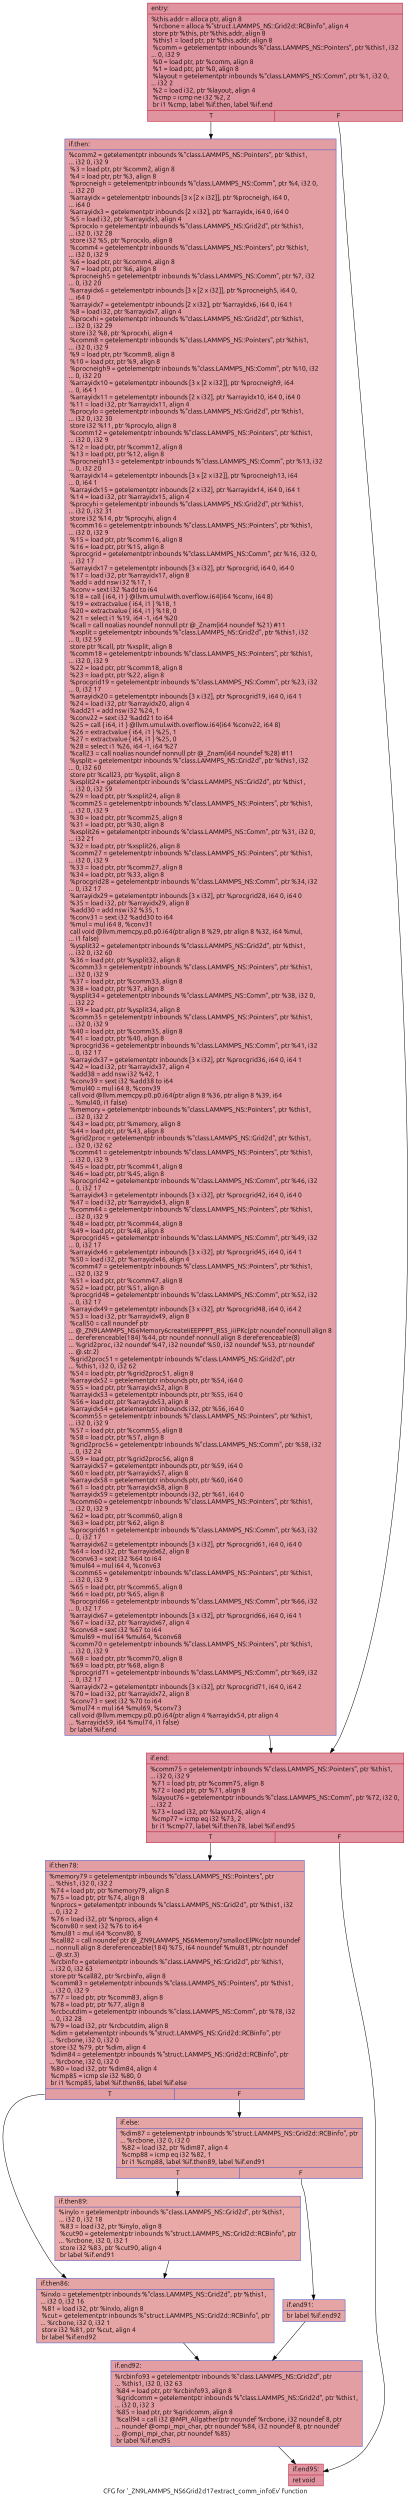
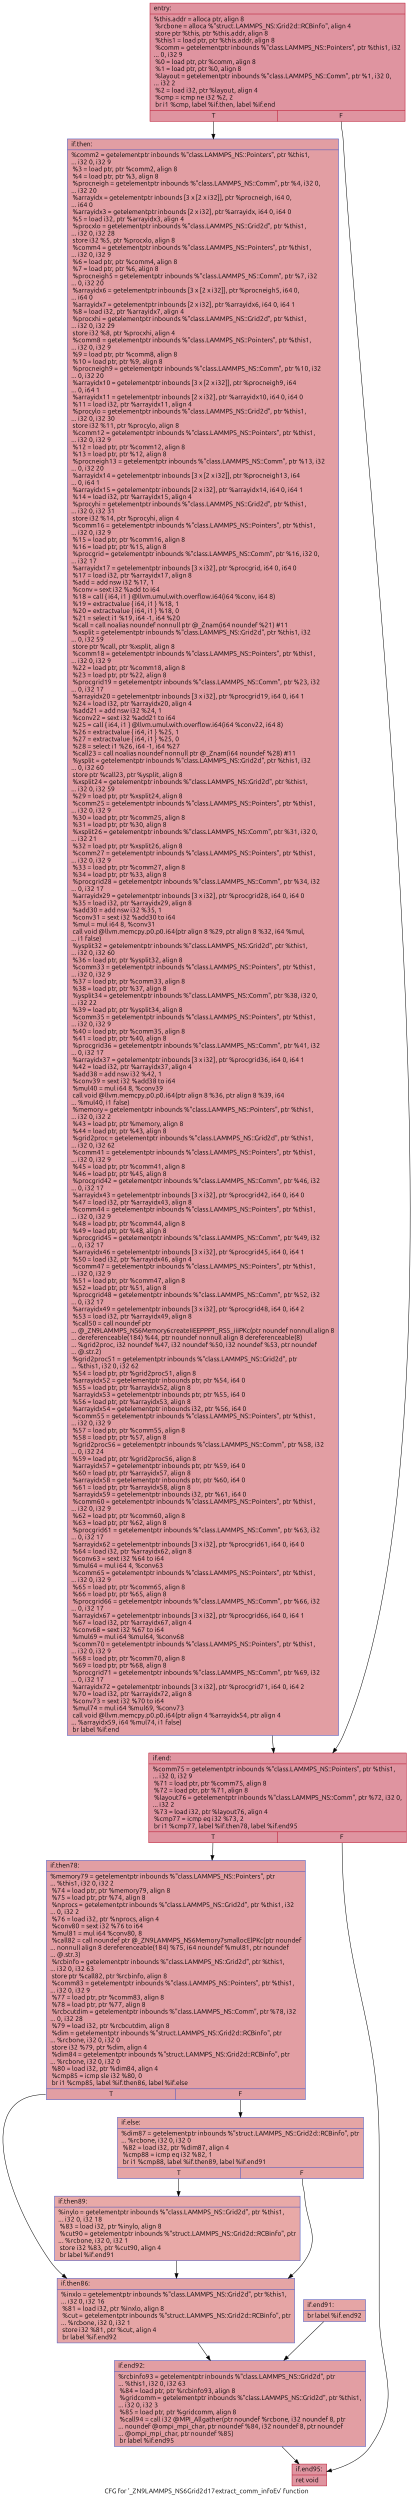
(310, 2237) -> (311, 2230)
